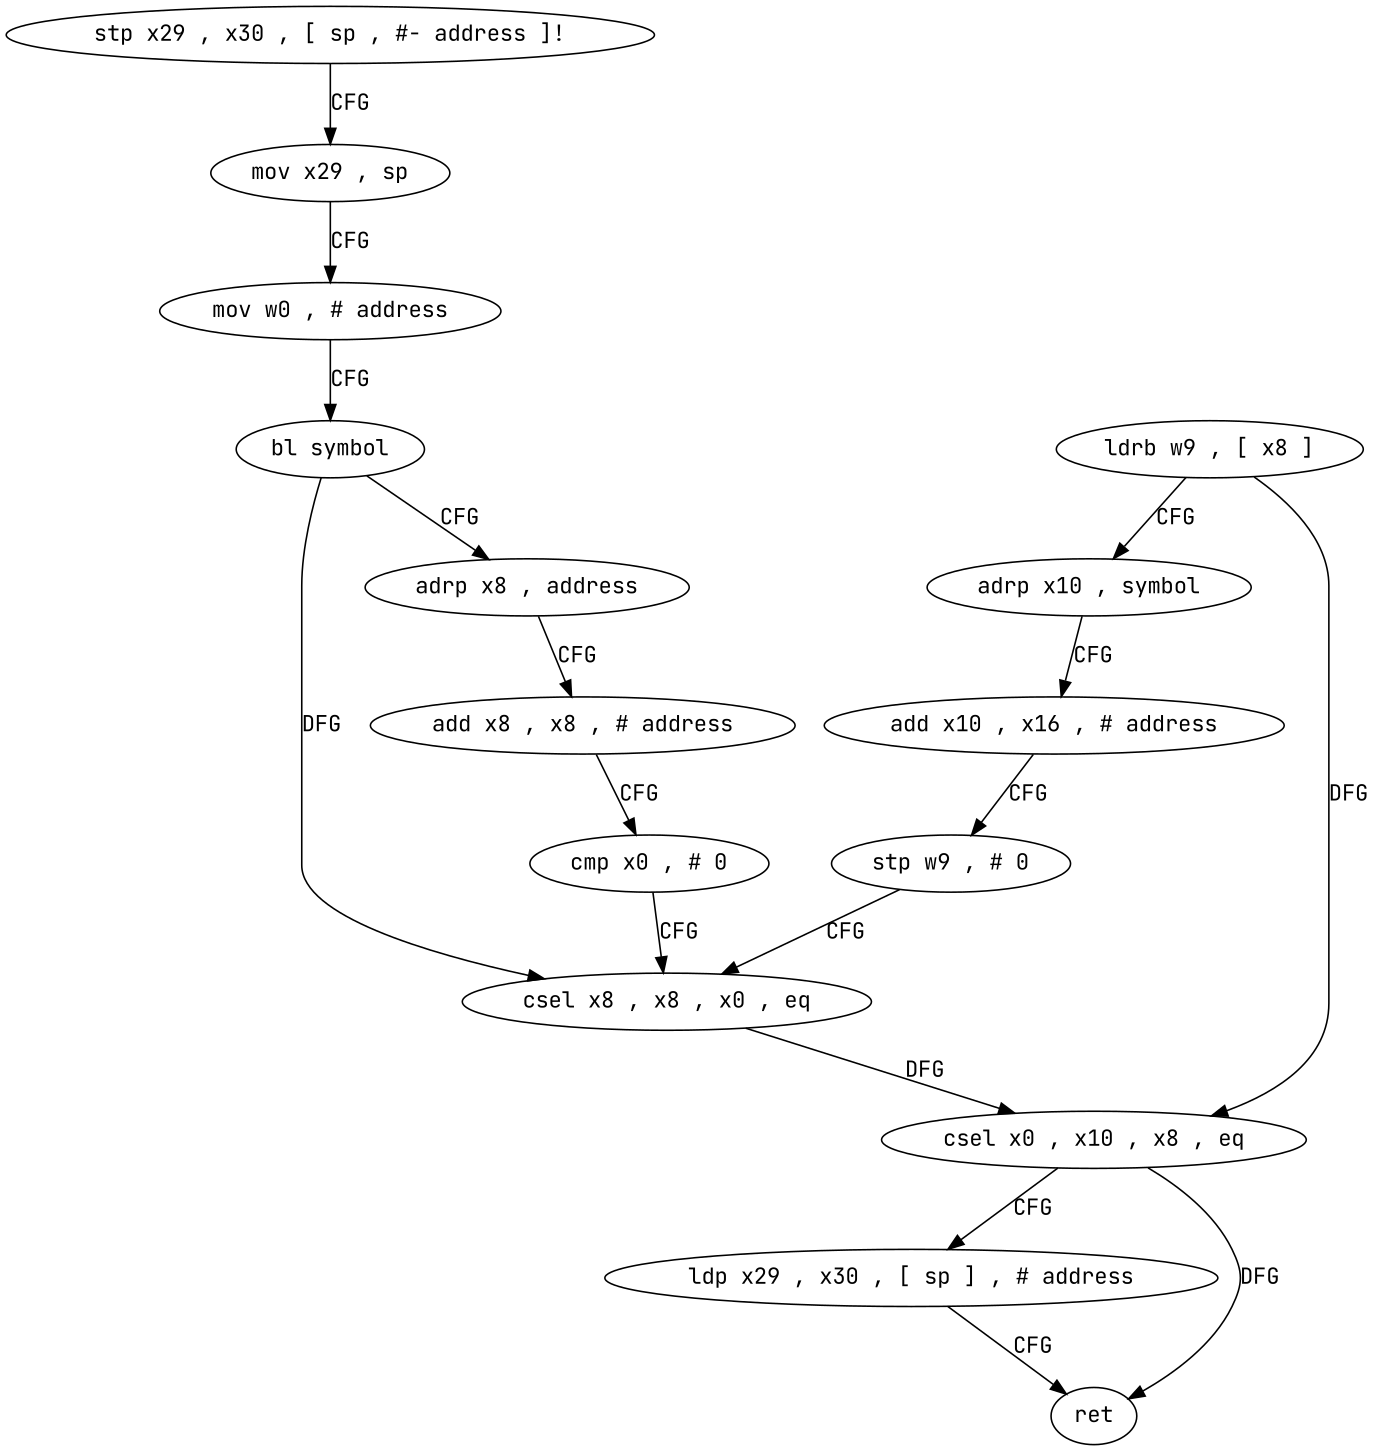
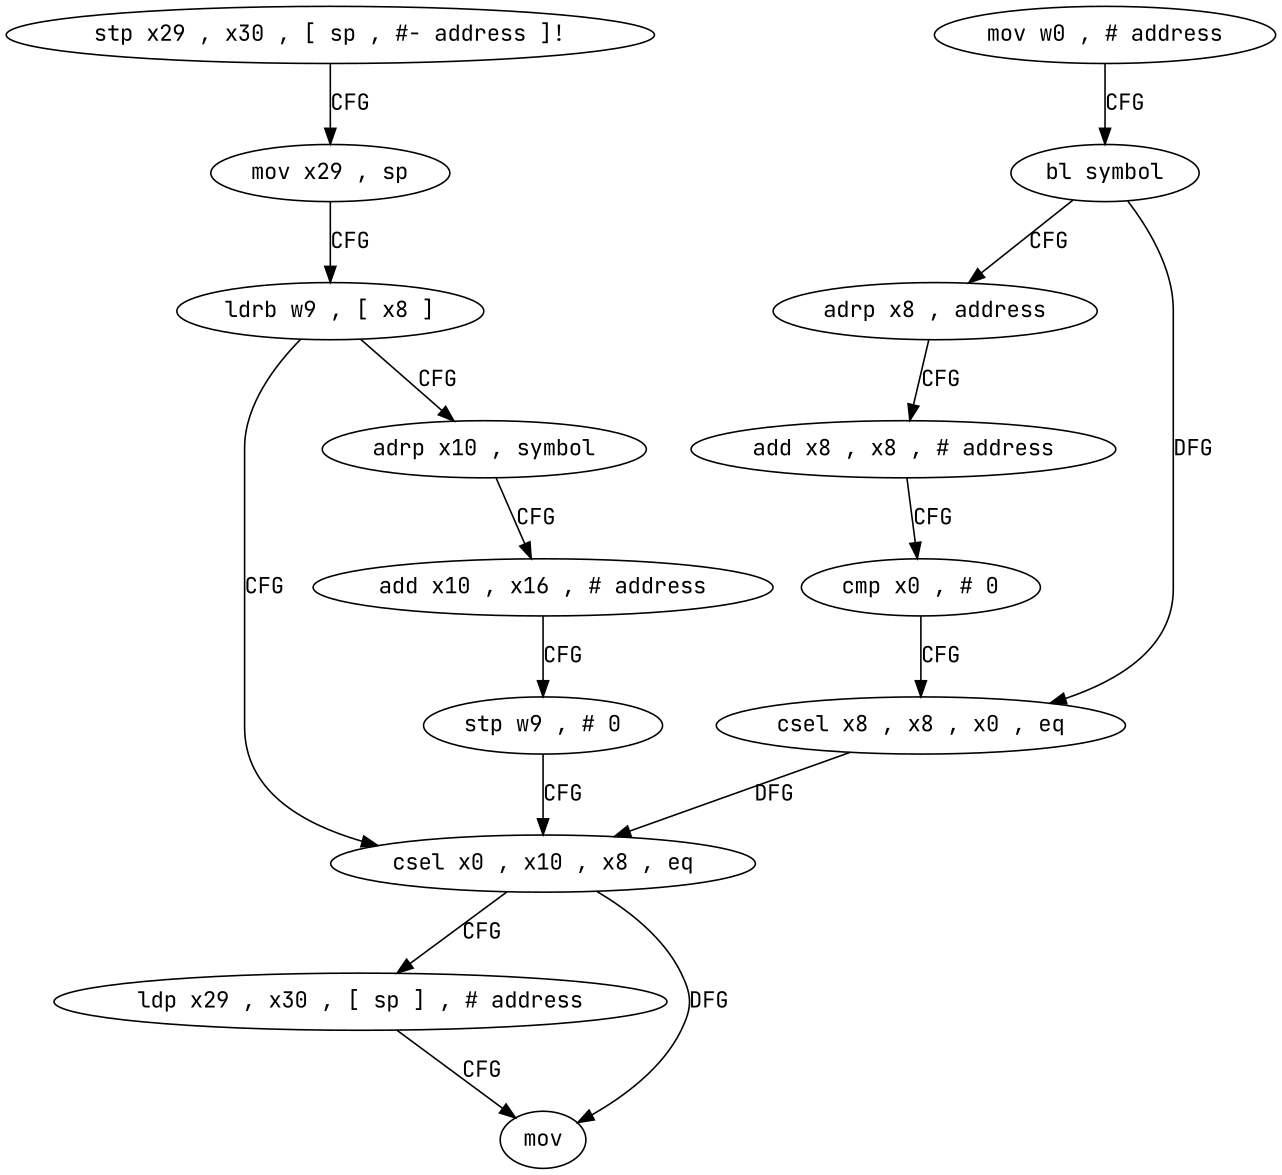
(330, 234) -> (330, 234)
(1349, 795) -> (264, 587)
(818, 928) -> (543, 787)
(1094, 1416) -> (543, 1140)
